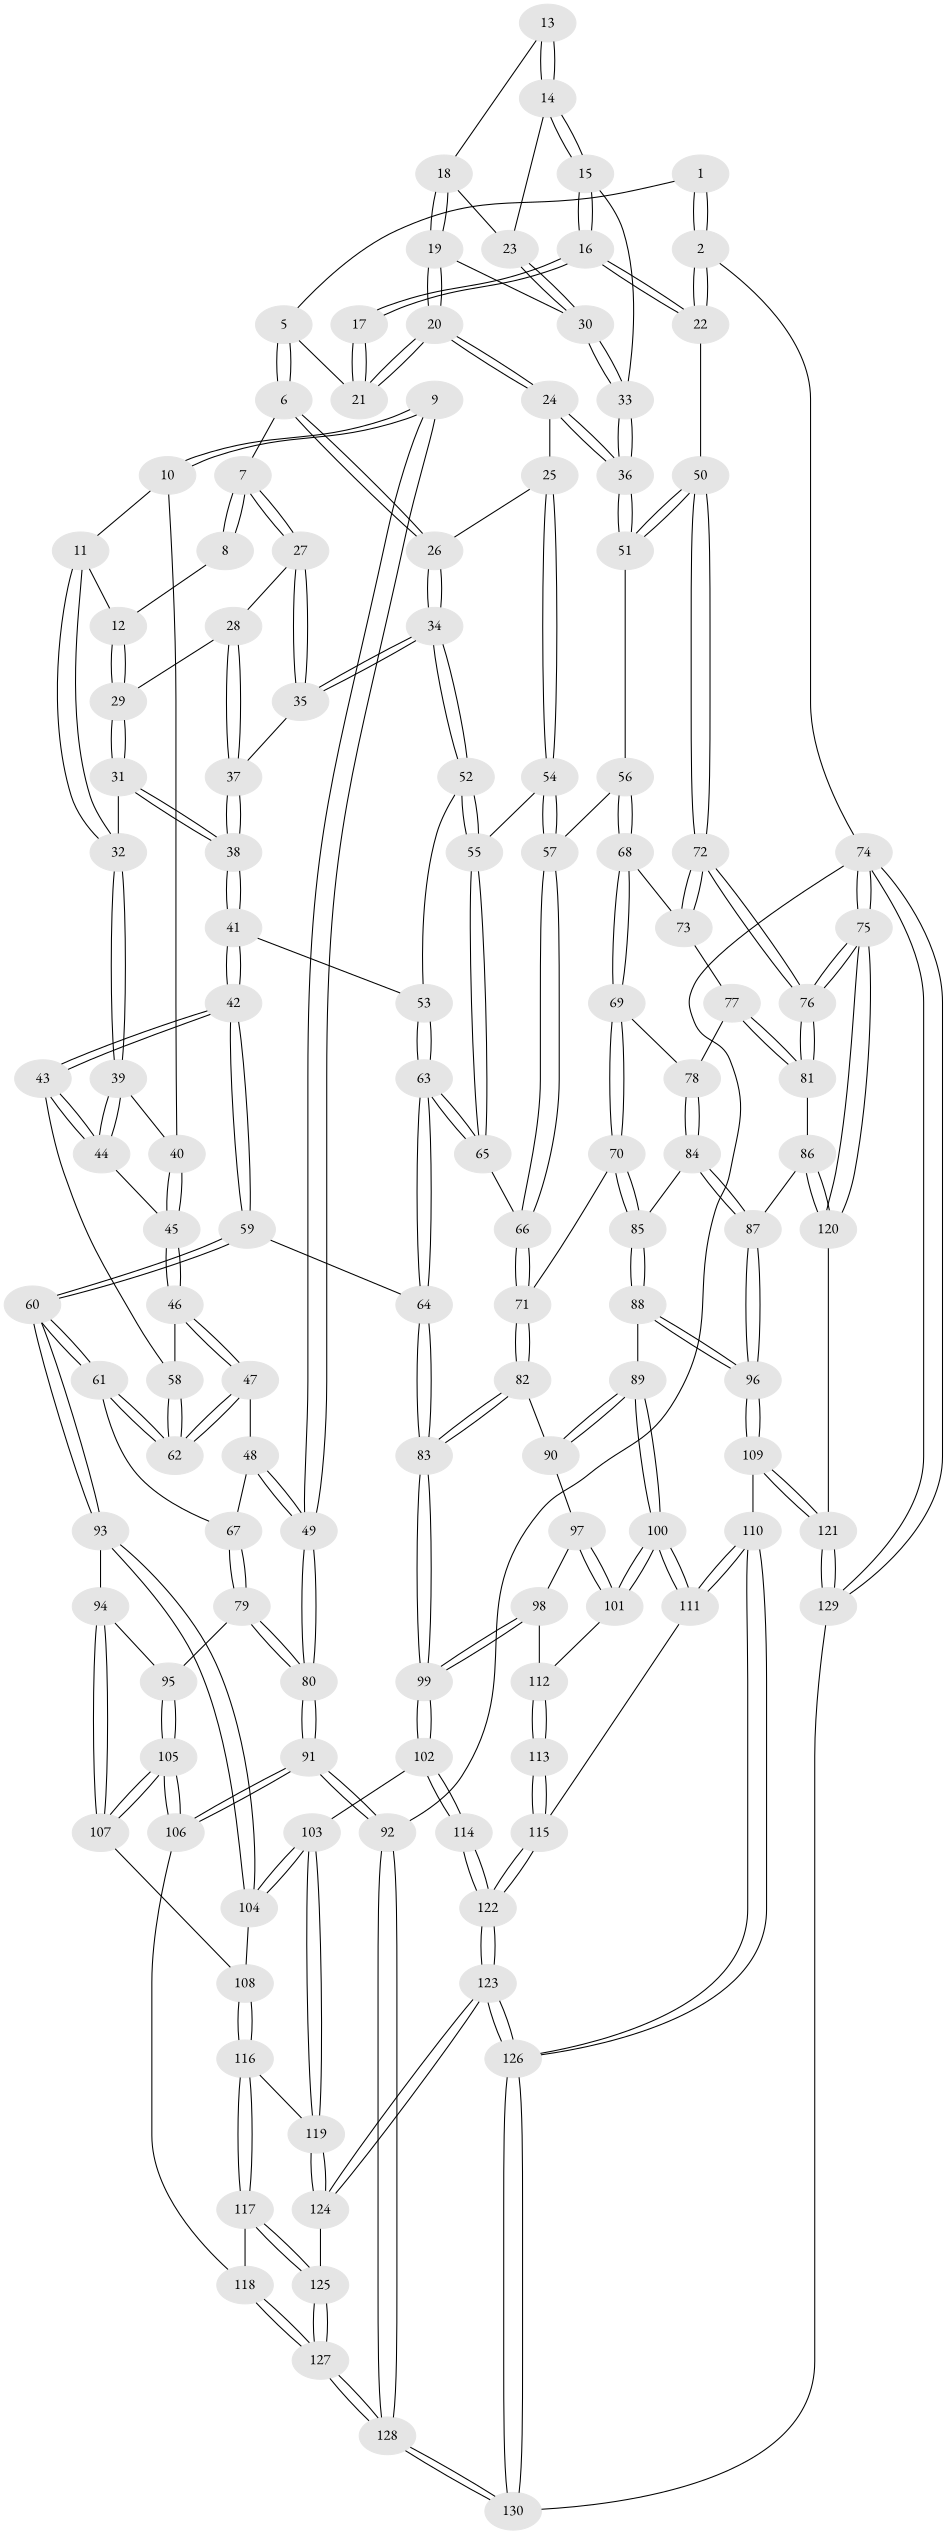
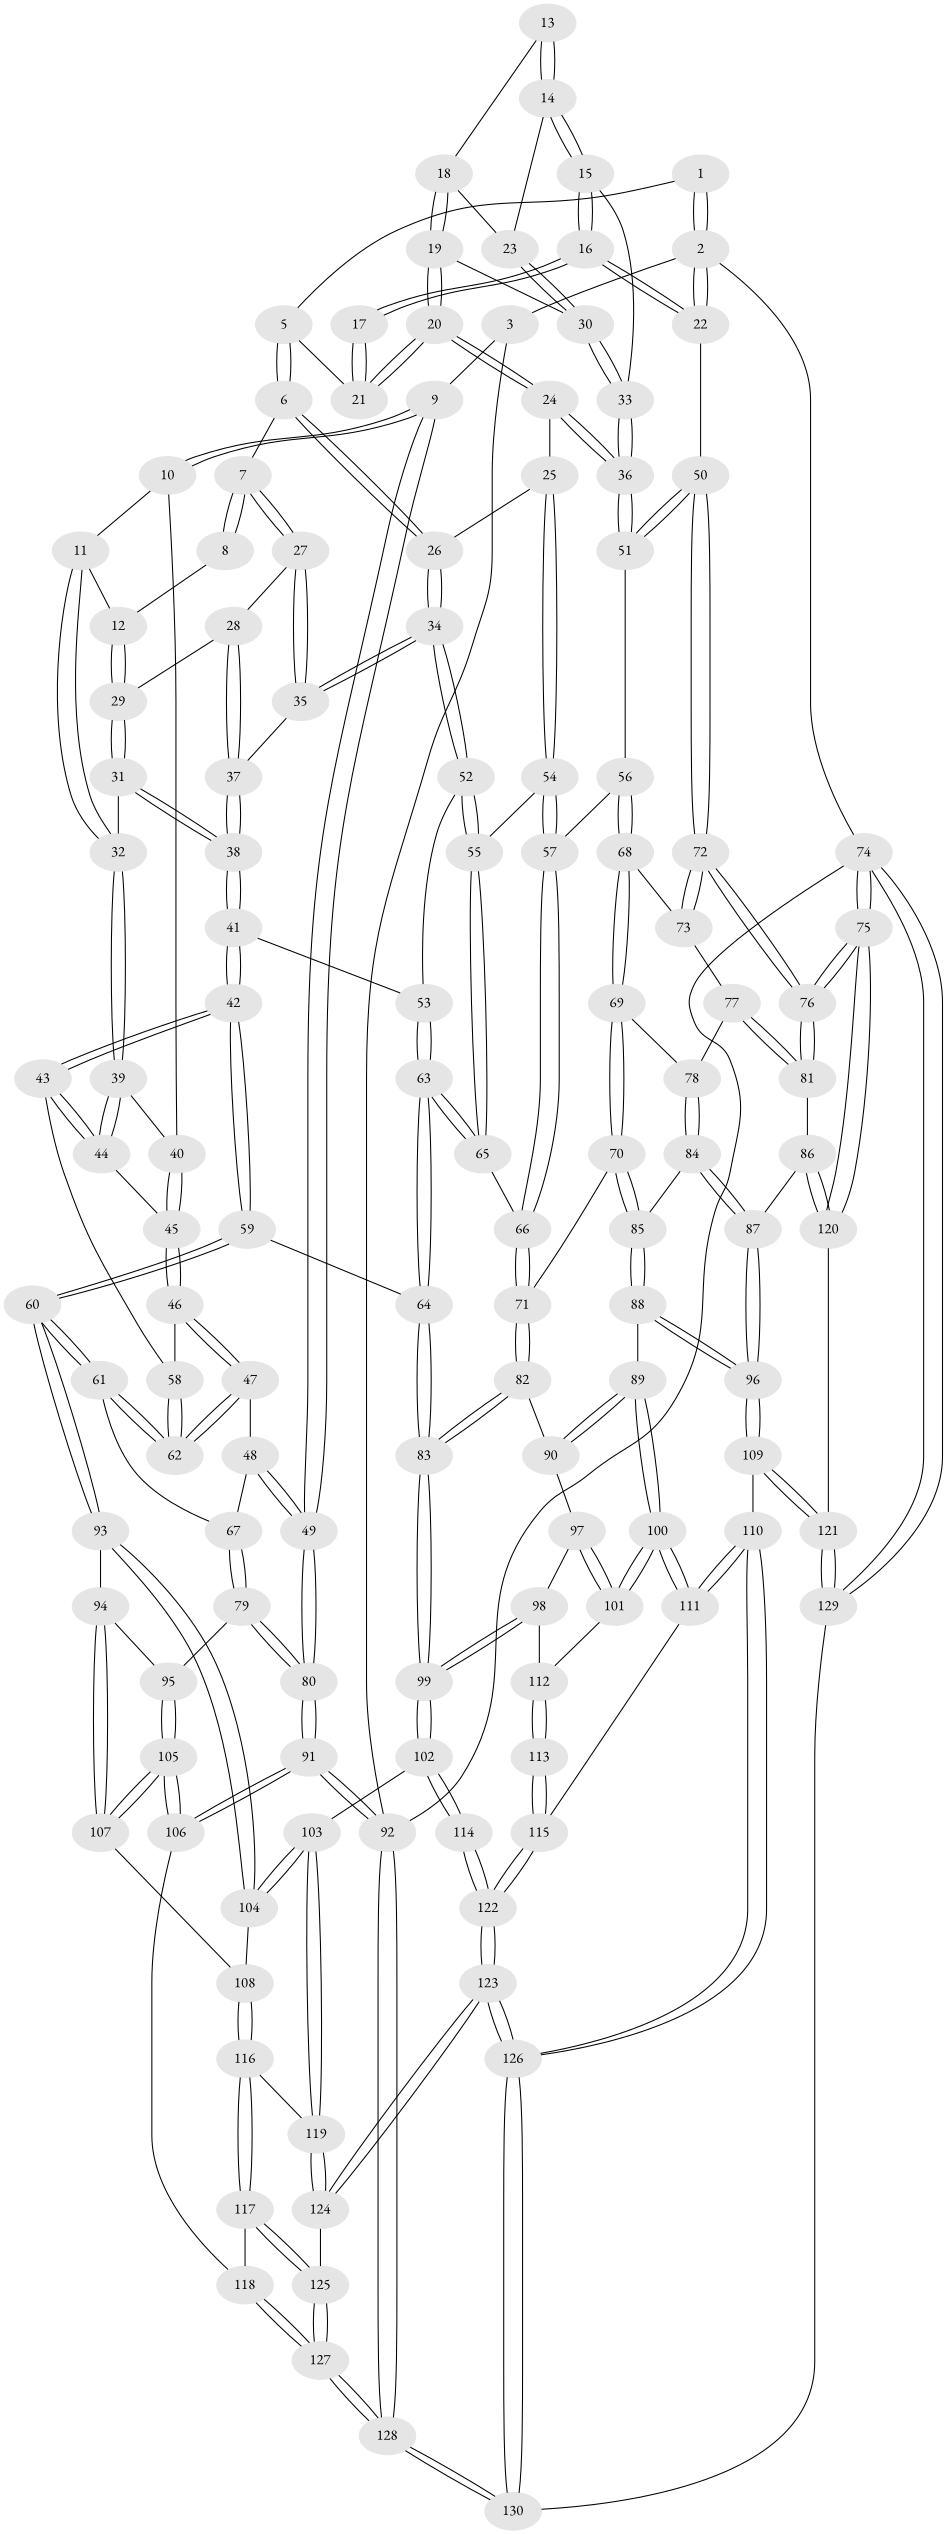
none -> (510, 325)
